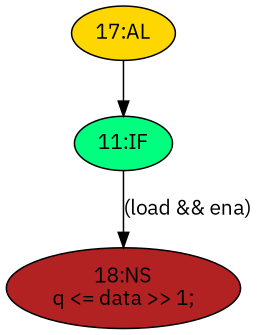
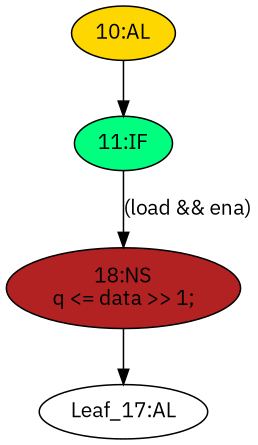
(123, 33) -> (123, 33)
none -> (123, 412)
